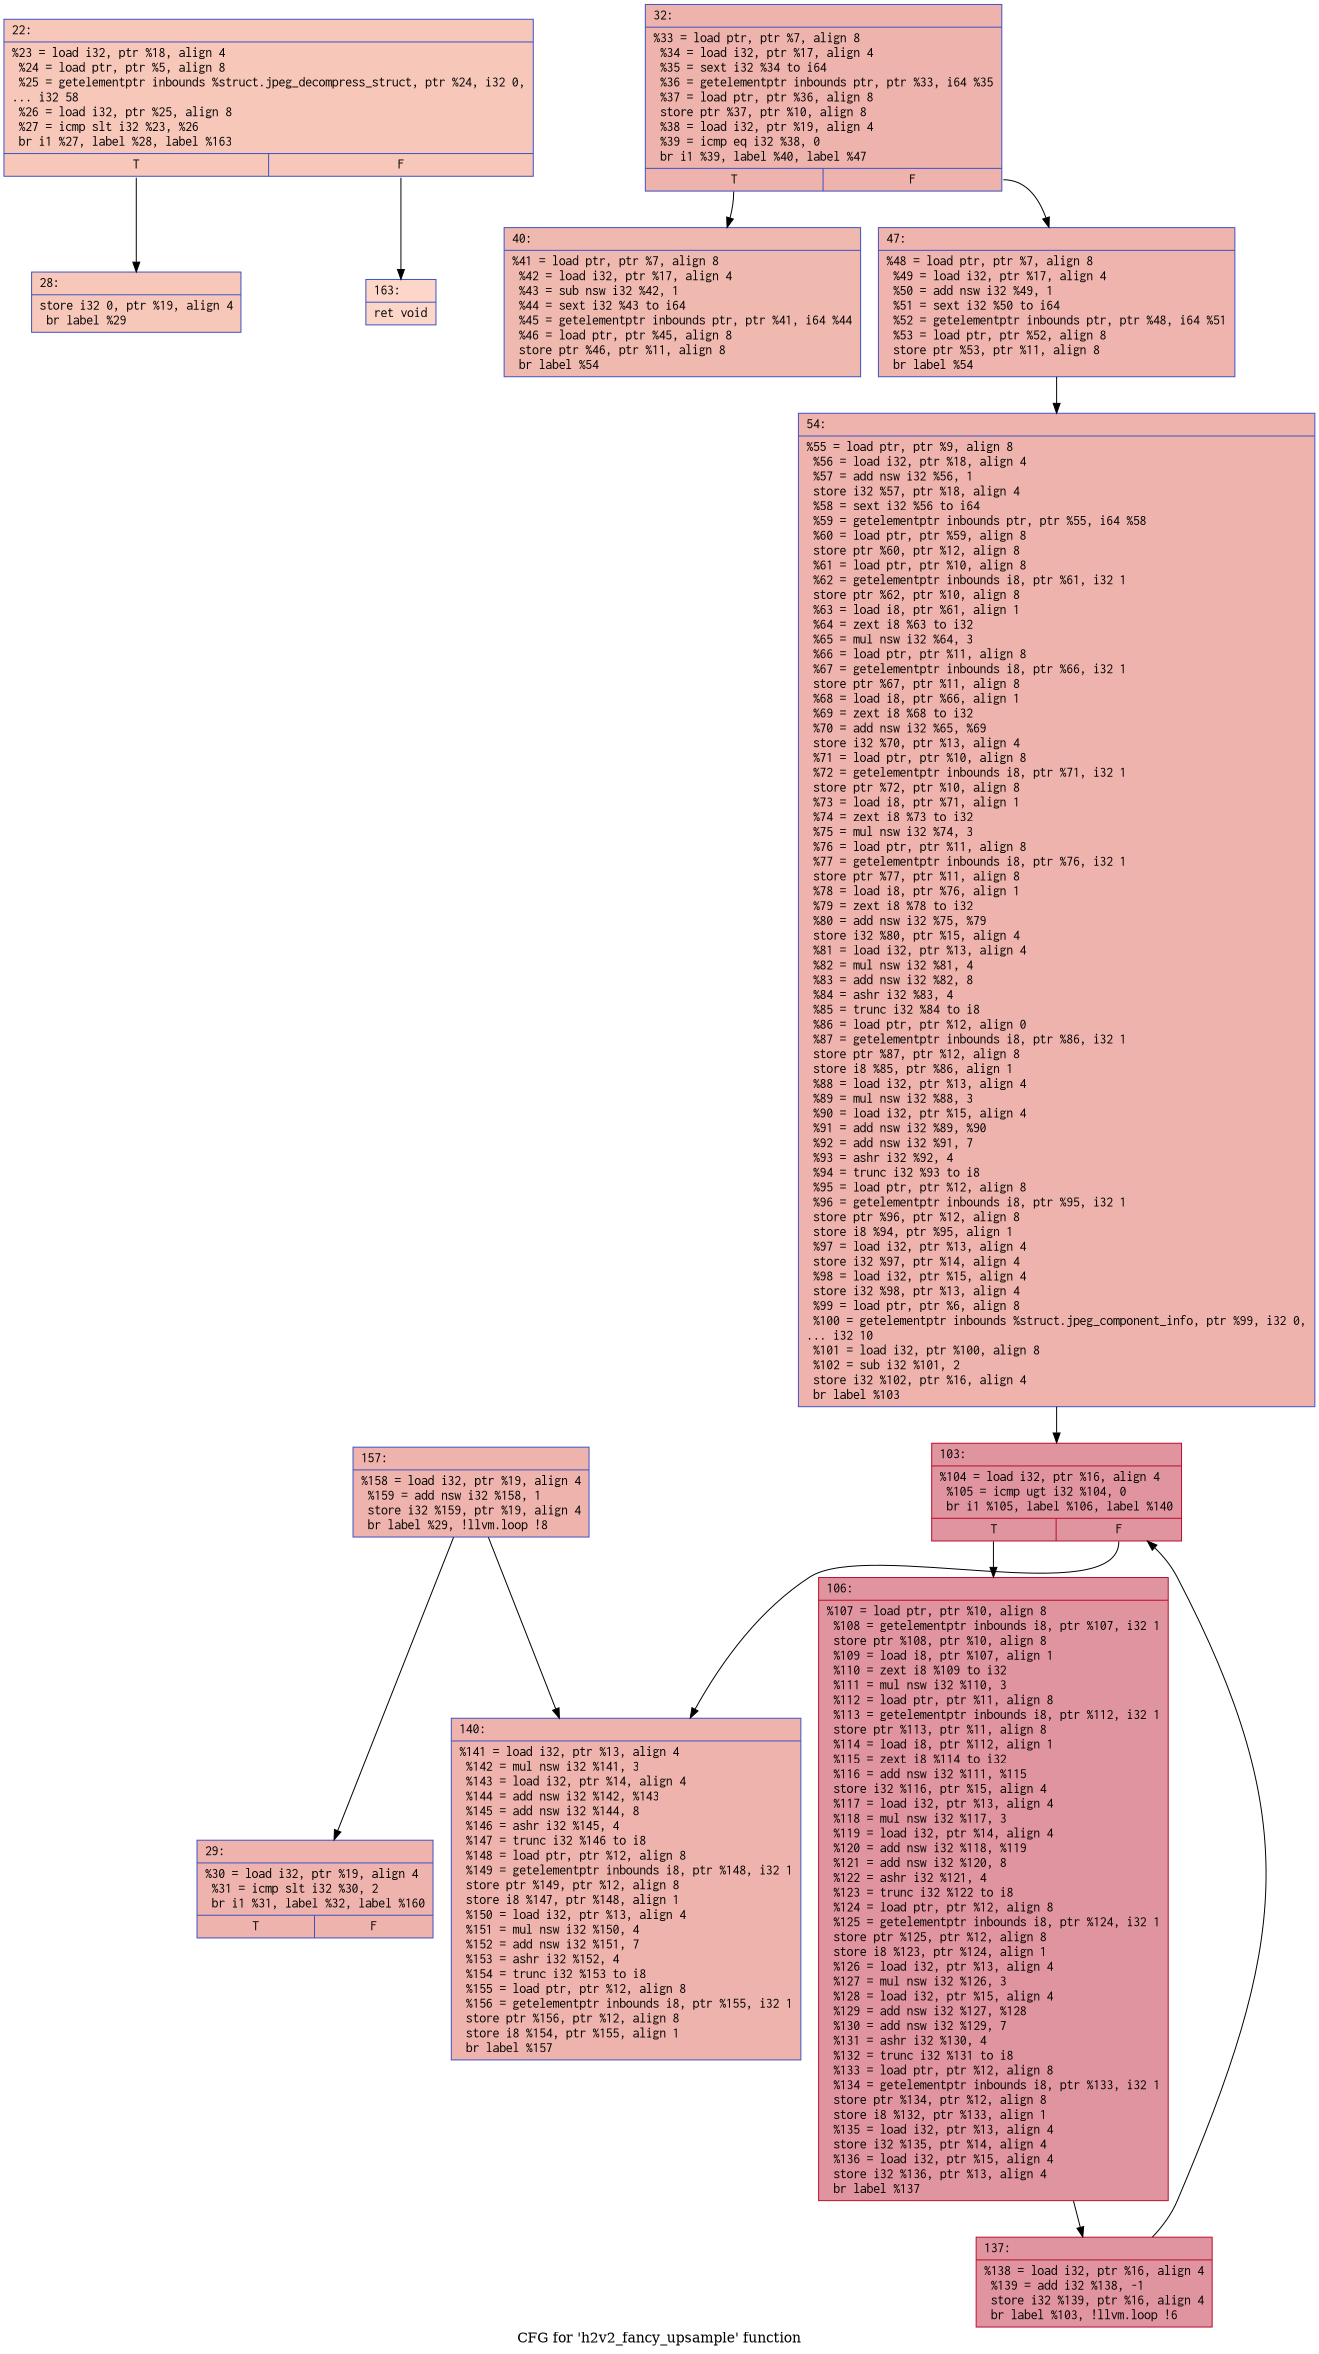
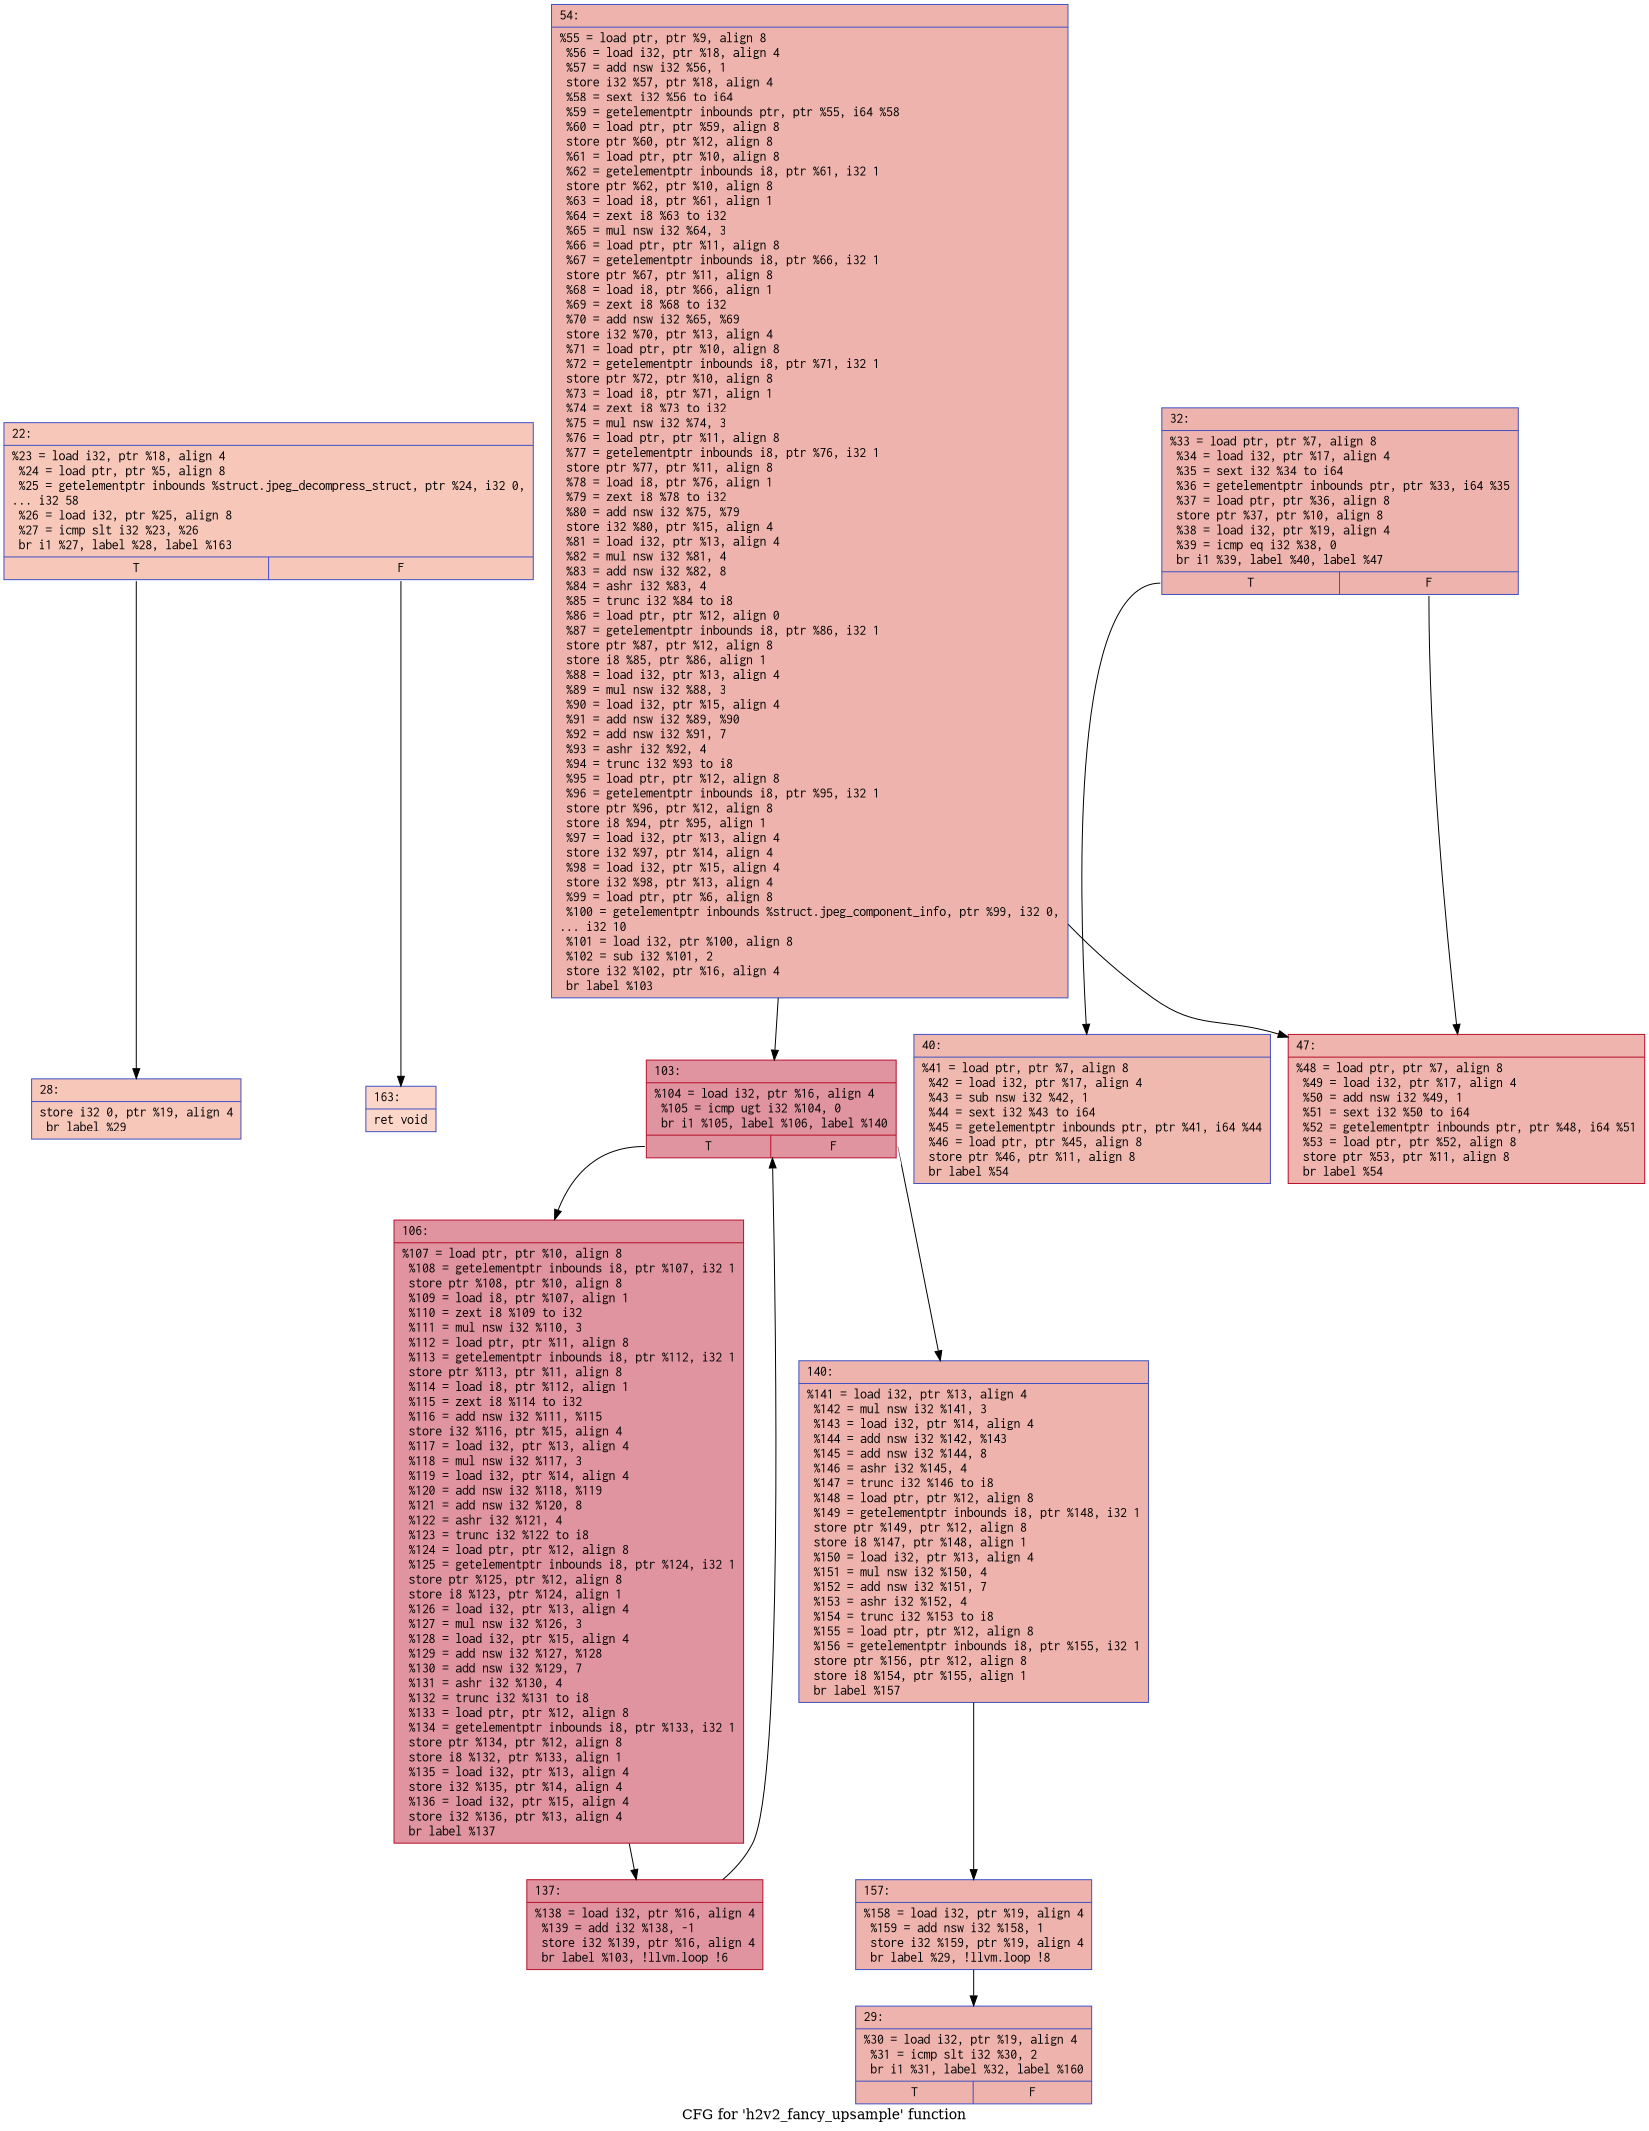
(1057, 302) -> (1466, 1109)
(1057, 390) -> (1161, 1003)
(522, 1623) -> (974, 1786)
